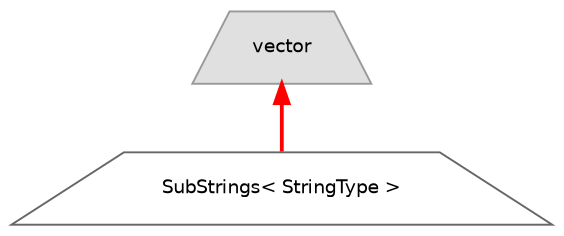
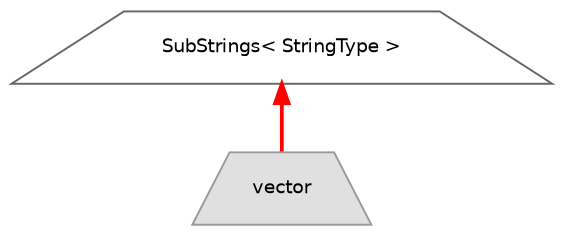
(282, 128) -> (282, 128)
